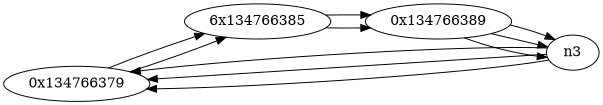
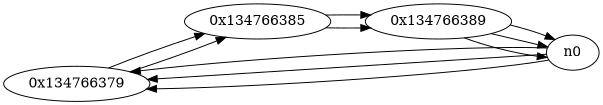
(258, 21) -> (258, 21)
(573, 53) -> (573, 53)
